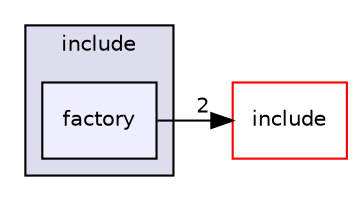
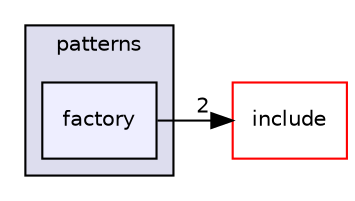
(99, 45) -> (99, 45)
